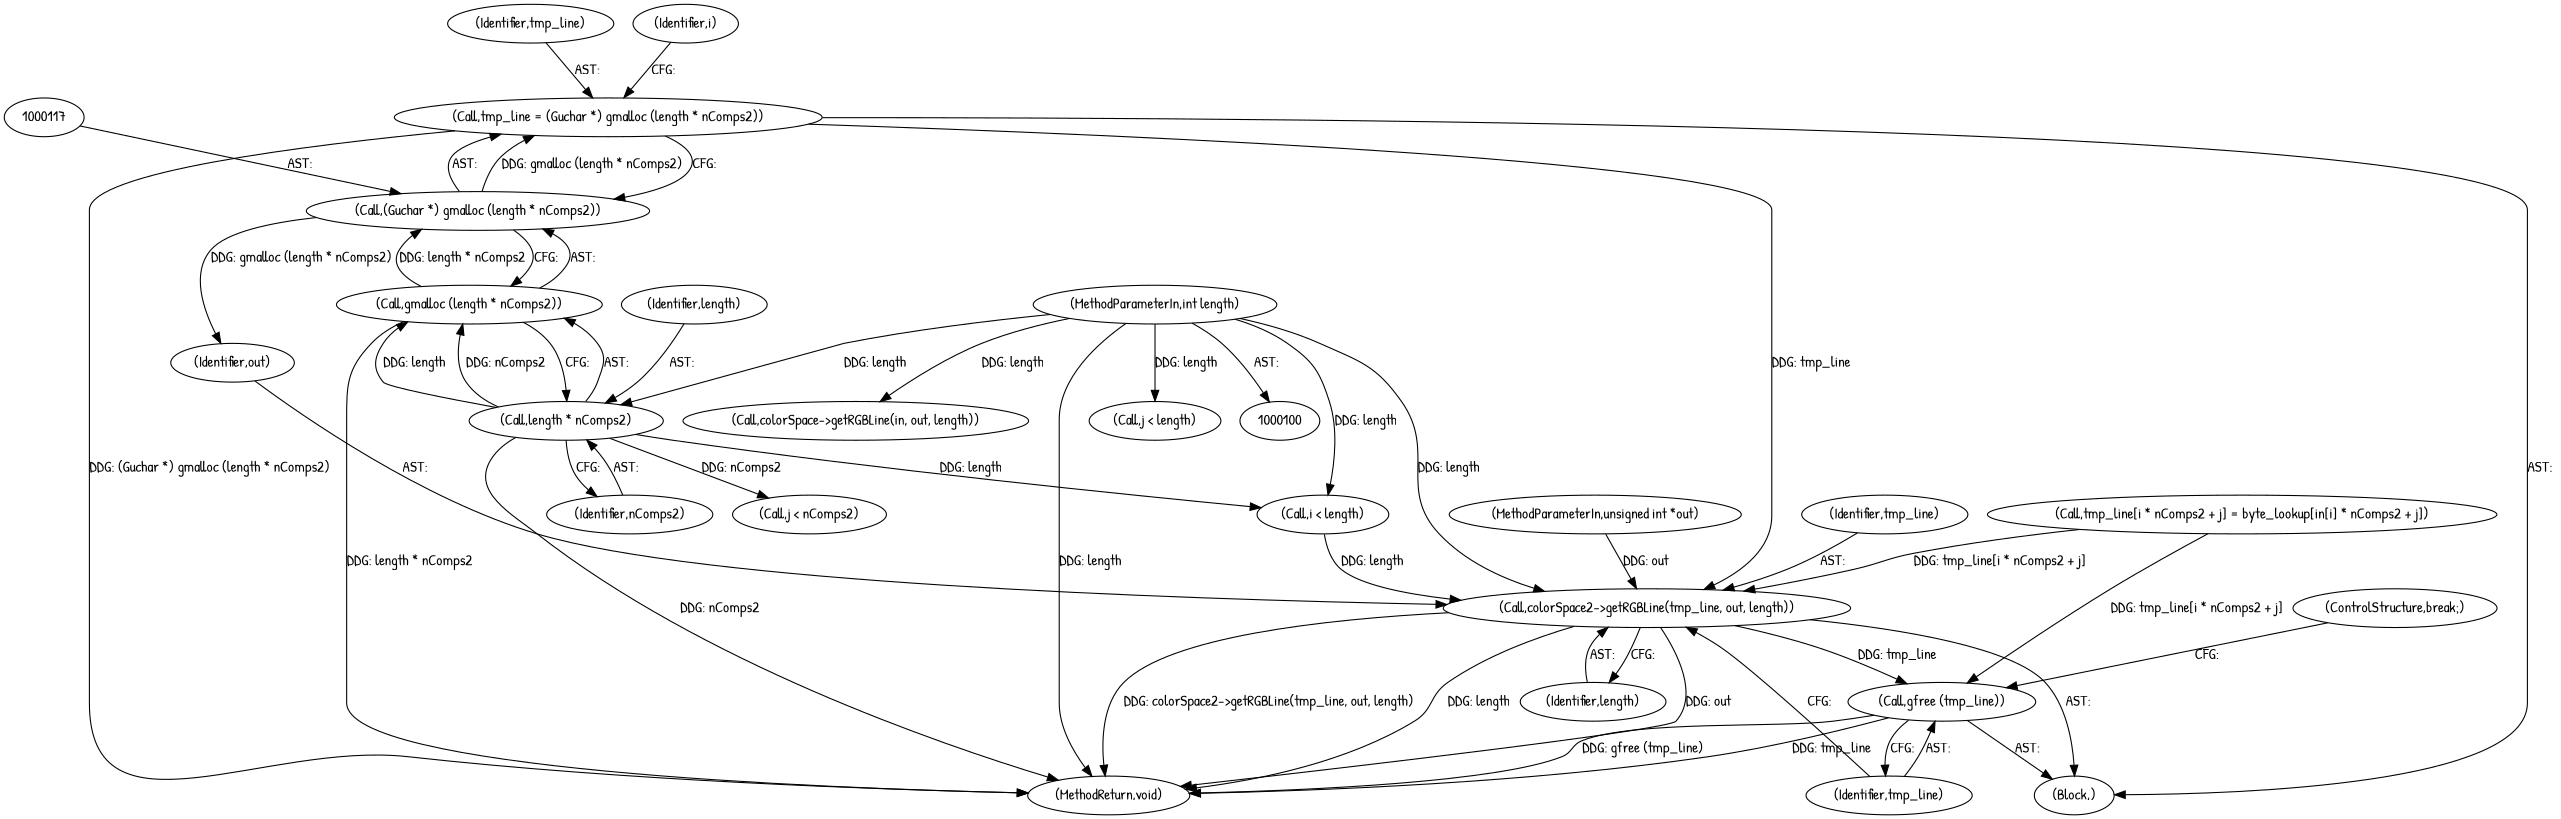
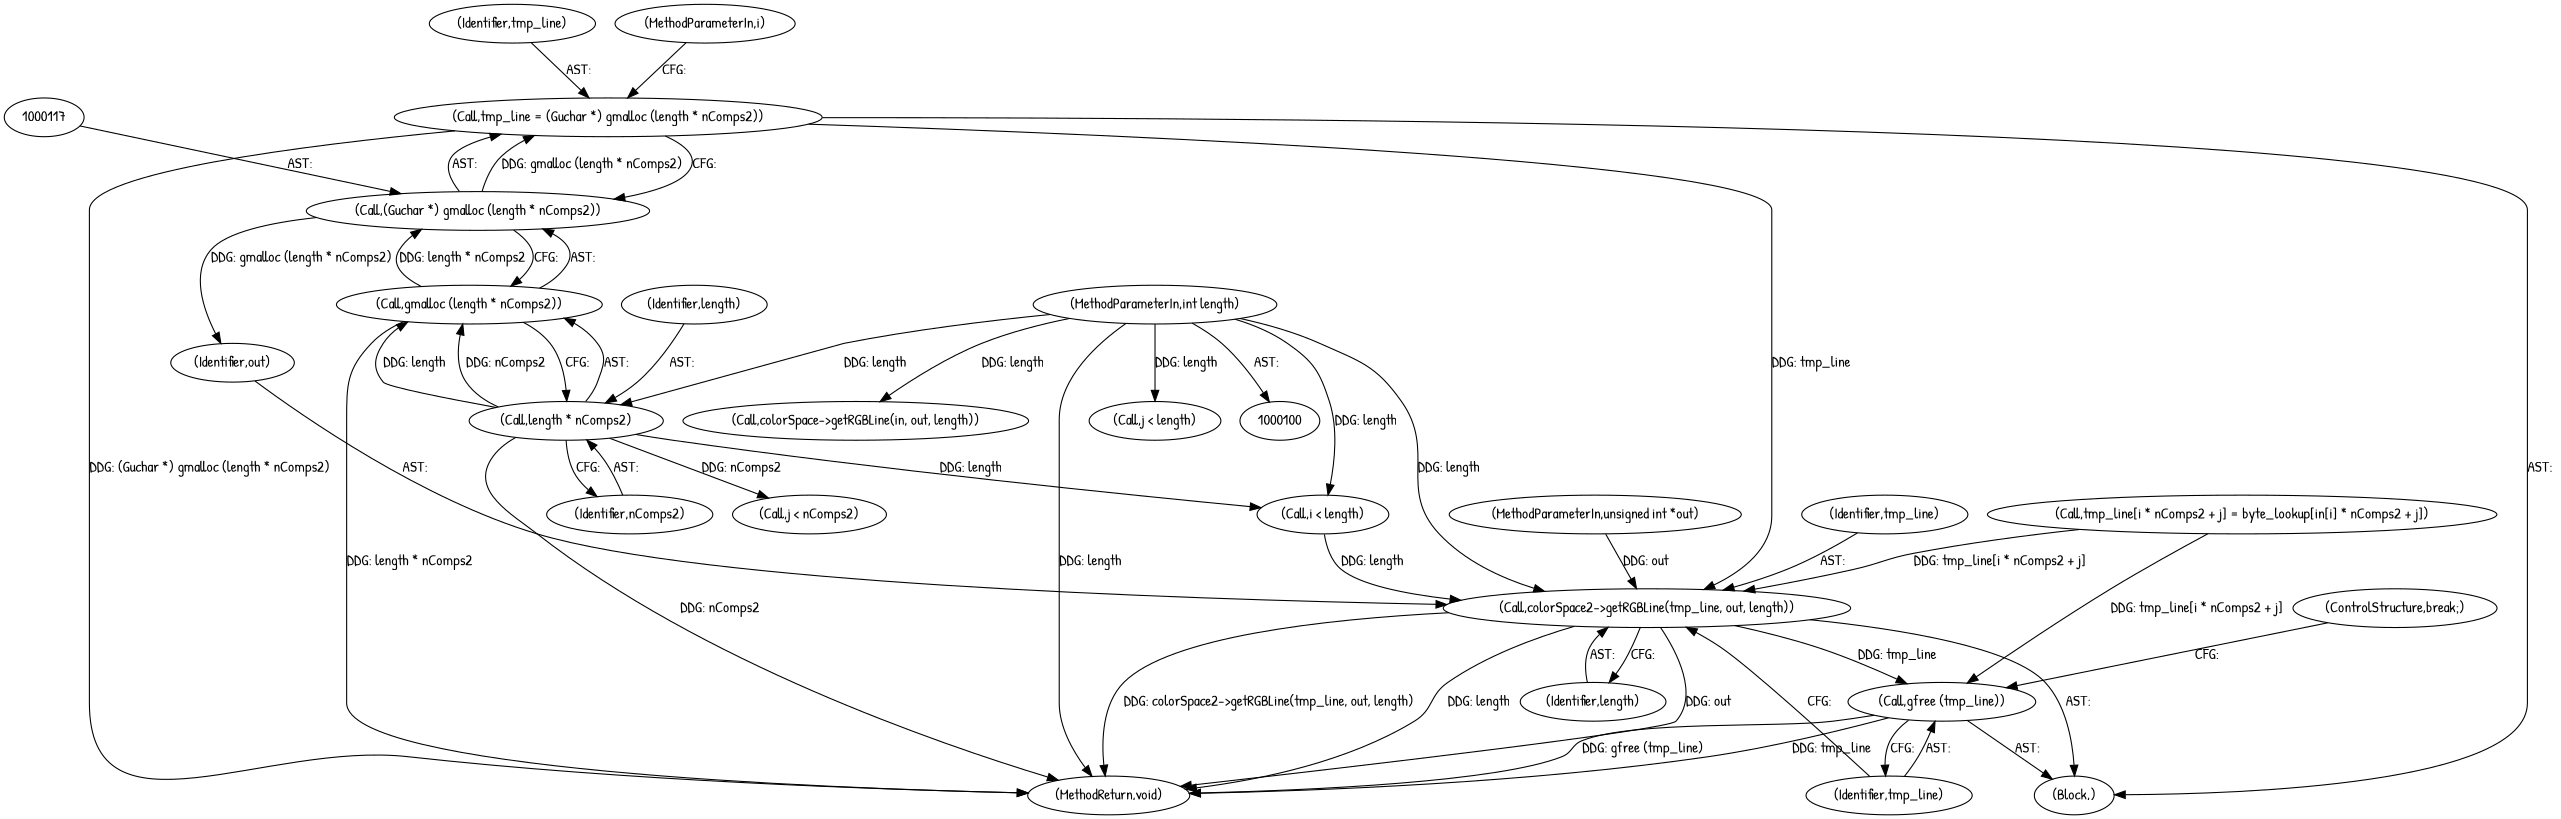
(686, 24) -> (705, 24)
